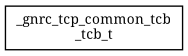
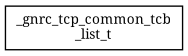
(94, 28) -> (94, 28)
